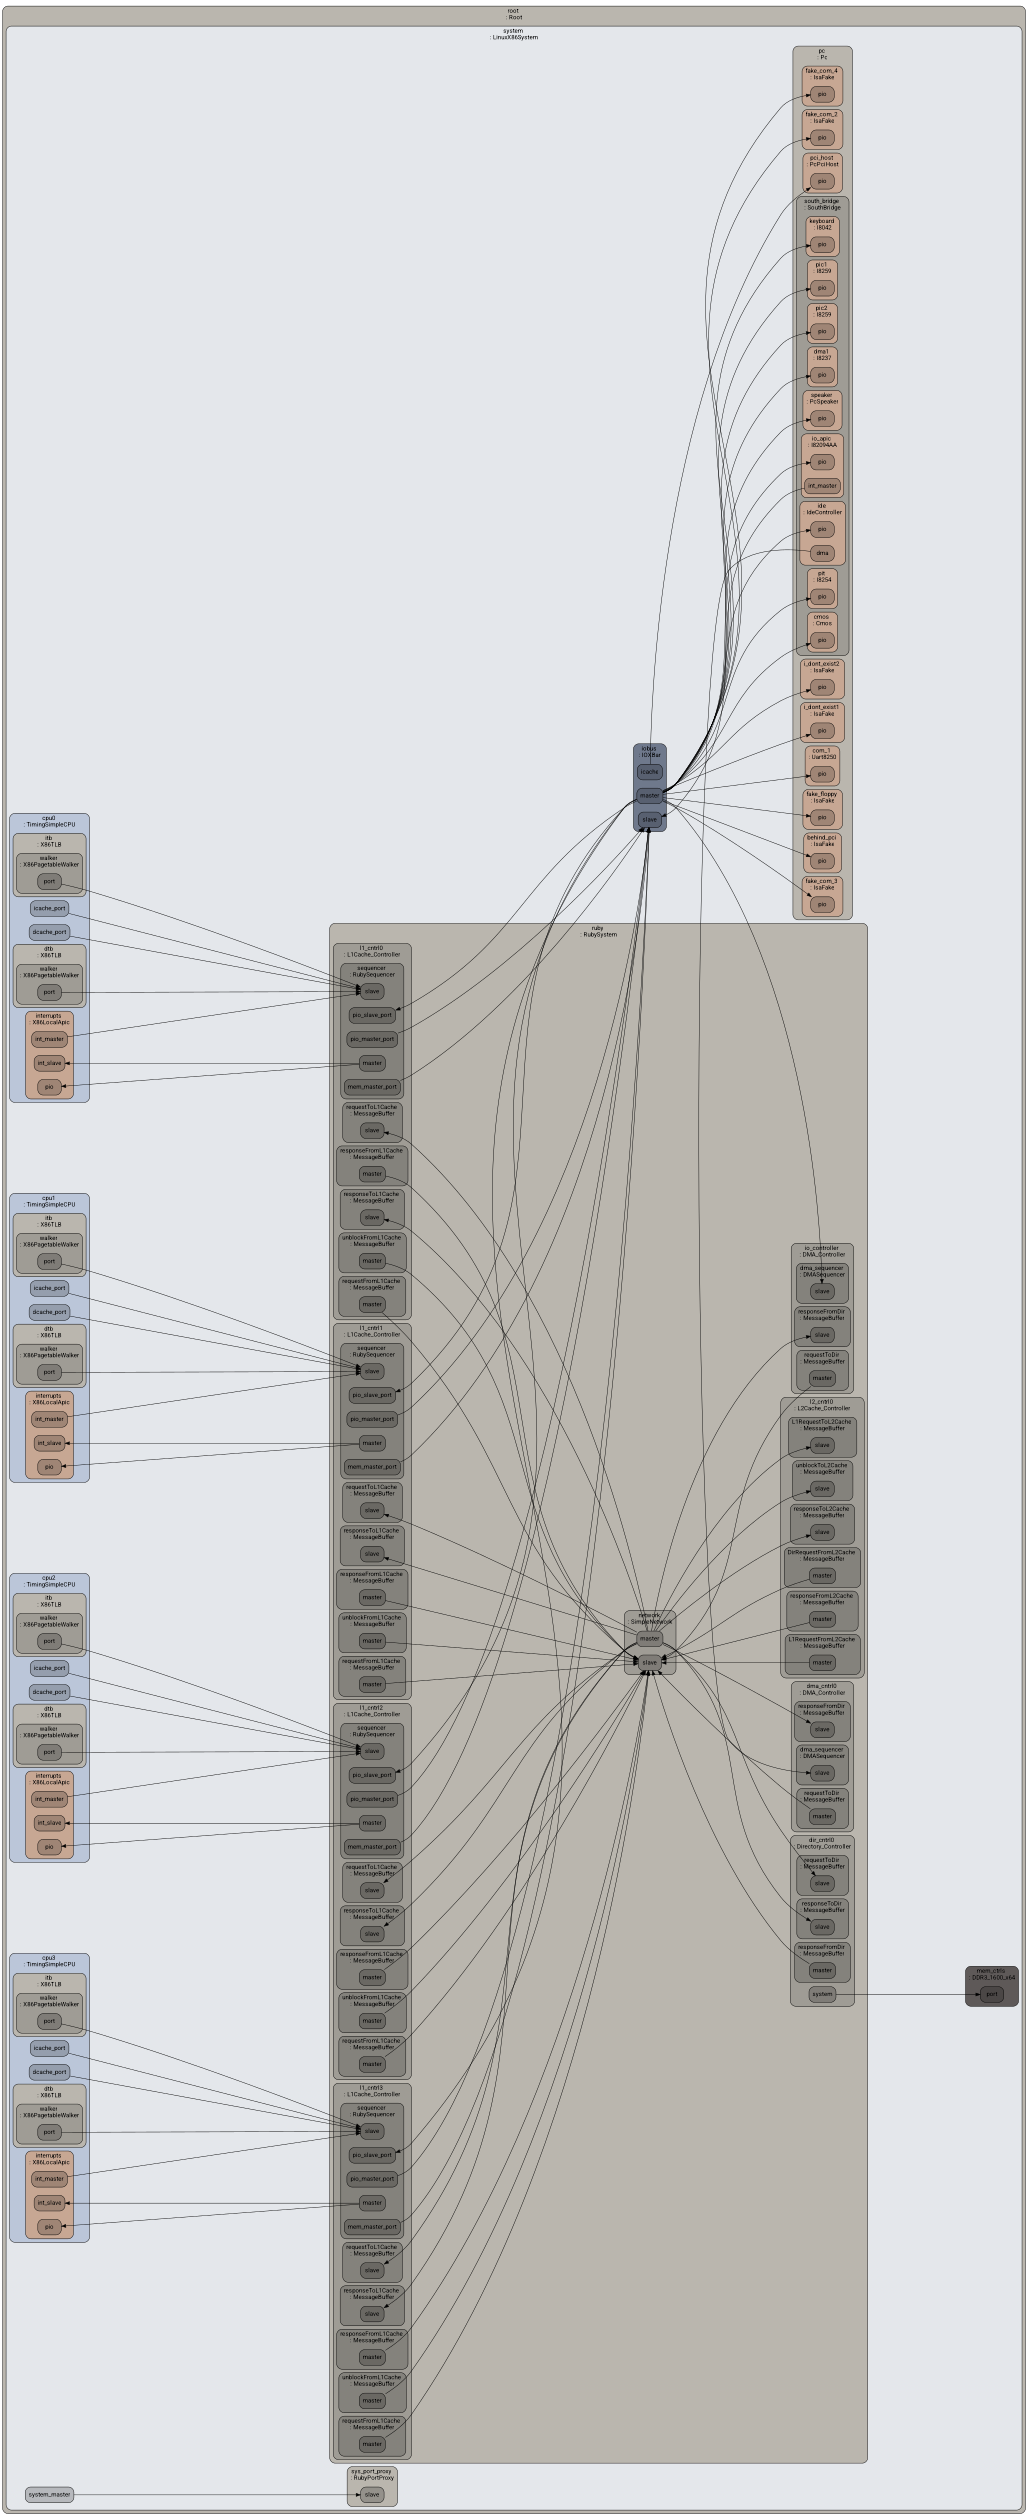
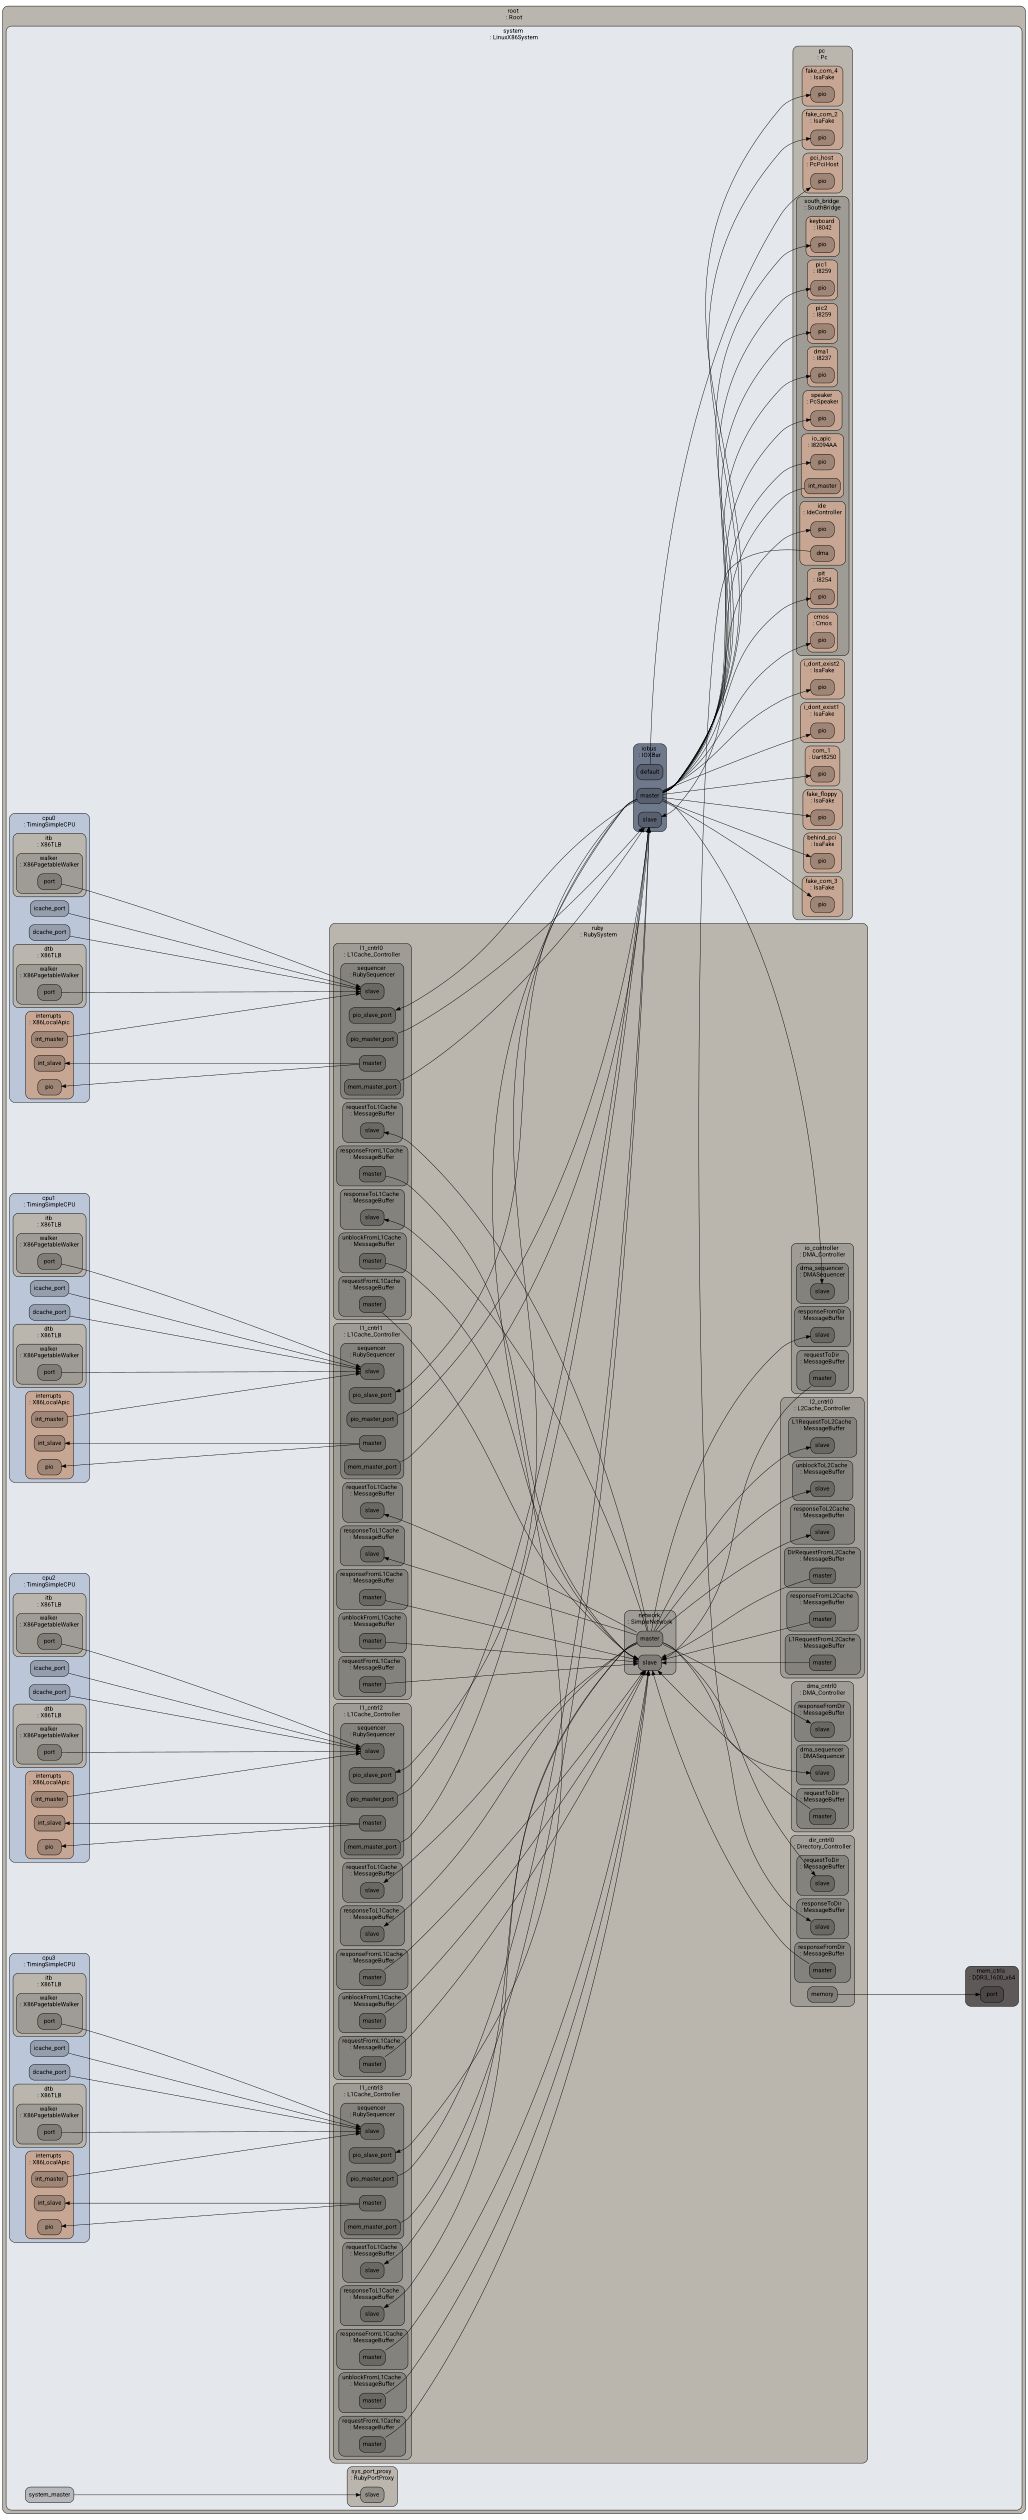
(650, 772) -> (650, 772)
(822, 1995) -> (822, 1995)
